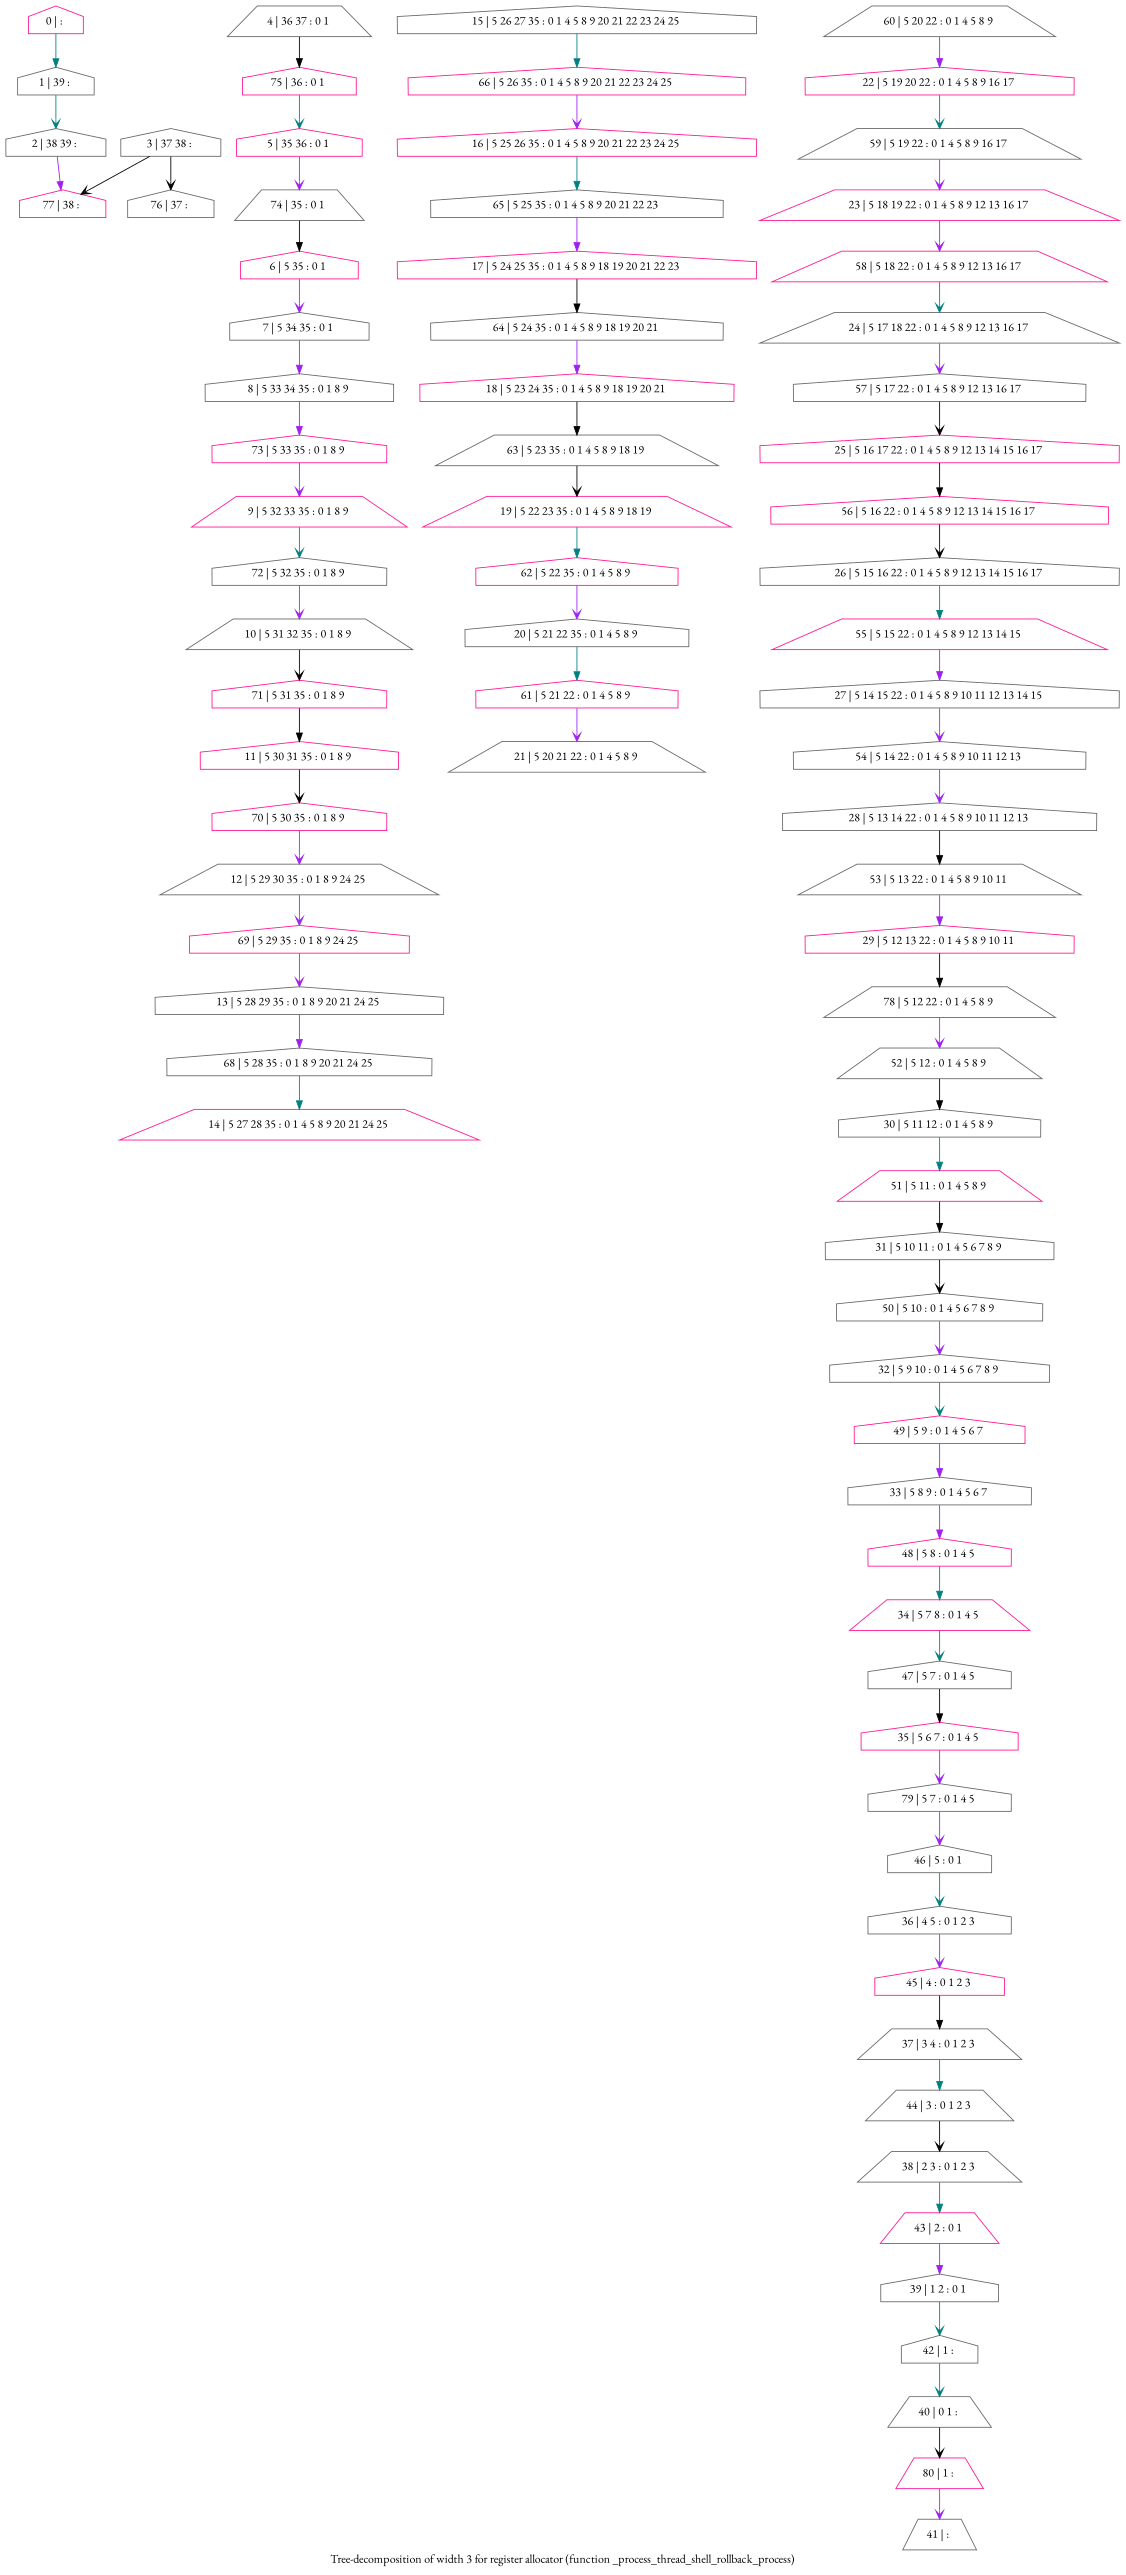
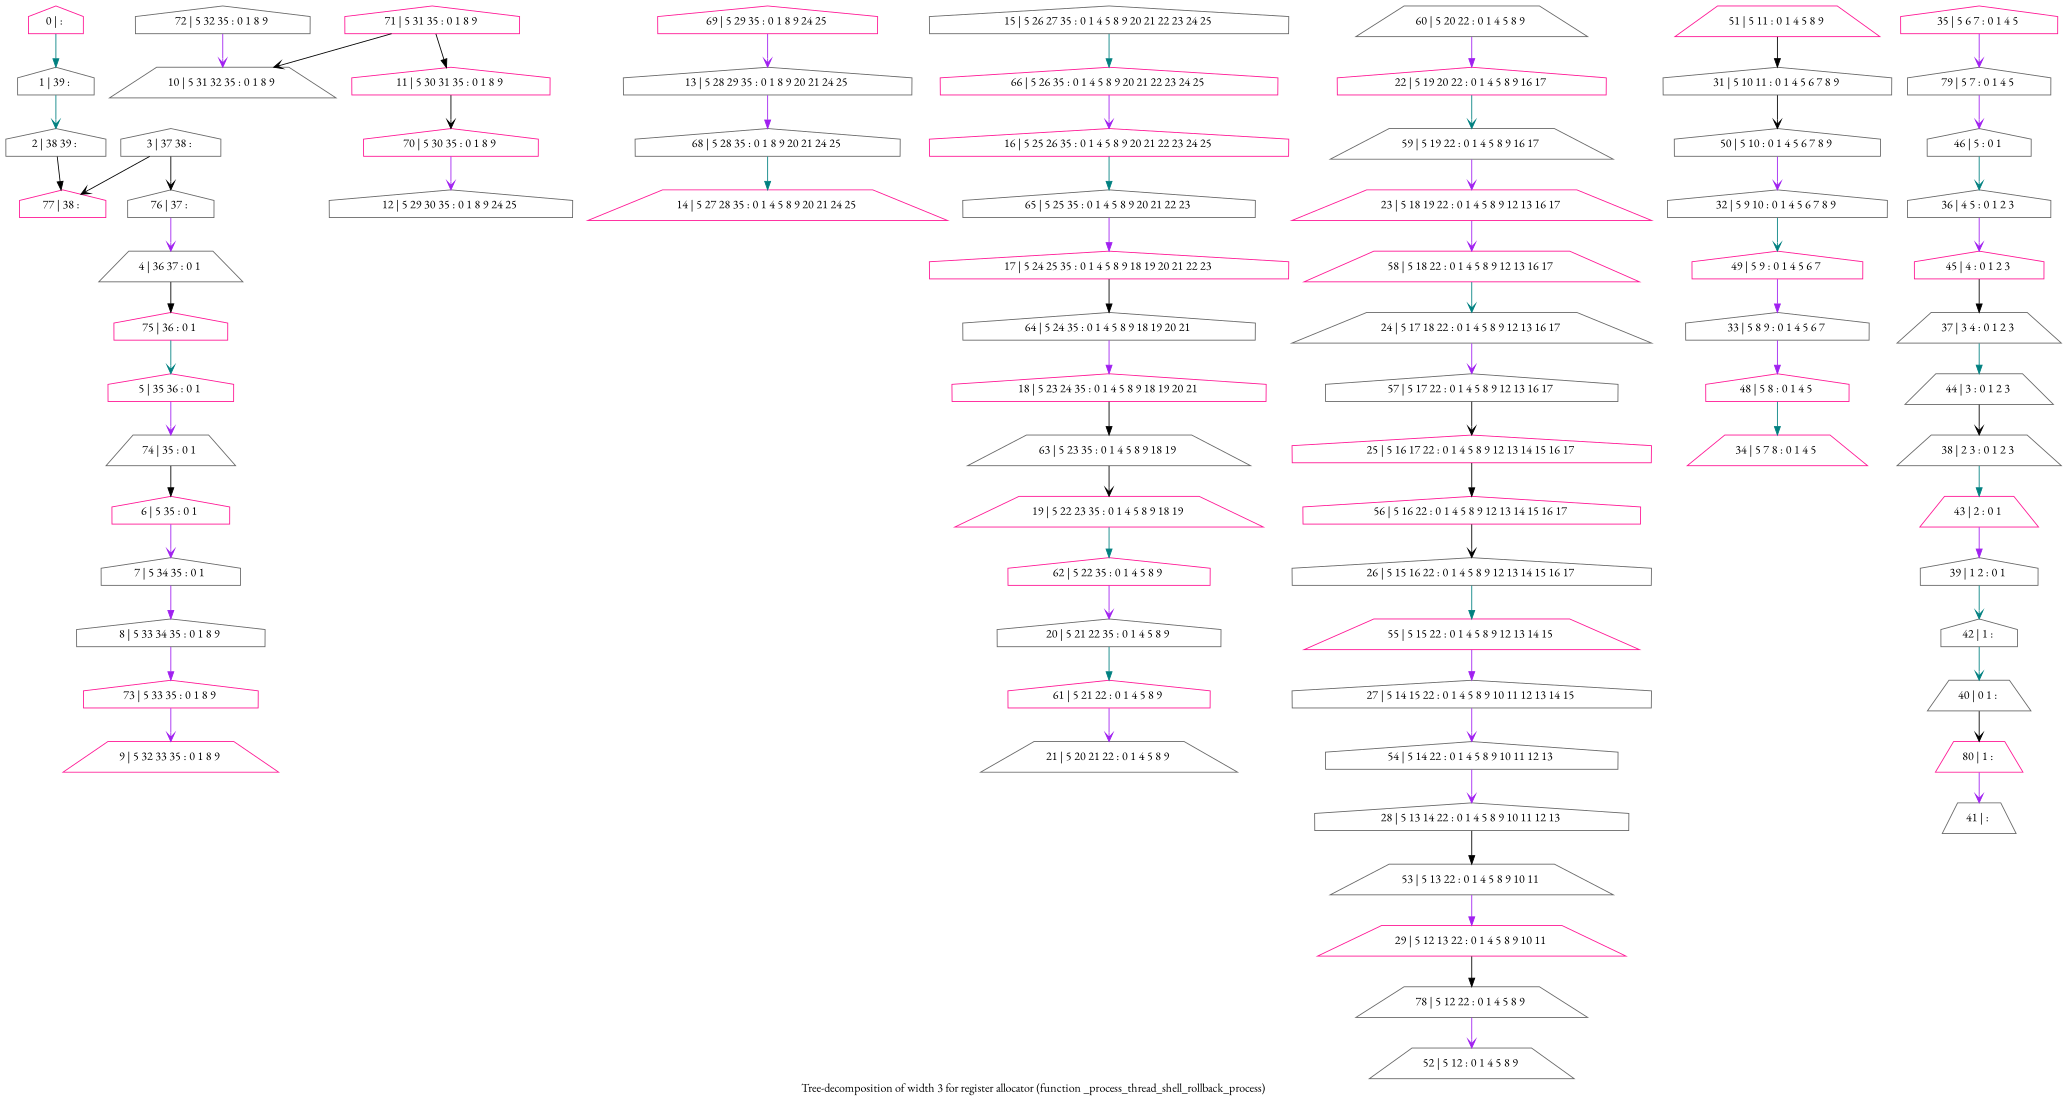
(59, 169) -> (59, 169)
none -> (171, 230)
(299, 538) -> none
(299, 661) -> (337, 49)
(299, 879) -> (451, 205)
(299, 906) -> none
(940, 941) -> (1472, 941)
(940, 1125) -> none
(940, 1676) -> none
